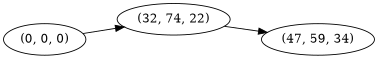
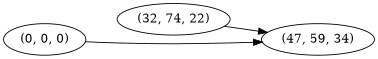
(99, 31) -> (169, 44)
